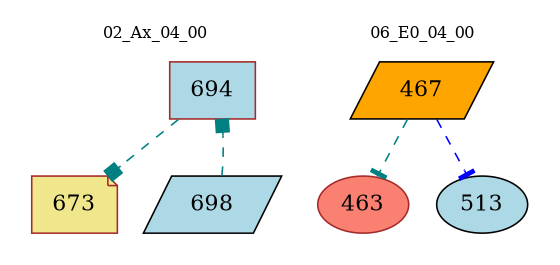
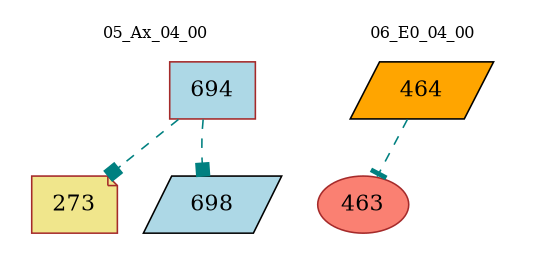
(155, 34) -> (155, 34)
(422, 90) -> (422, 90)
(223, 156) -> (202, 140)
(75, 205) -> (75, 205)
(482, 205) -> none
